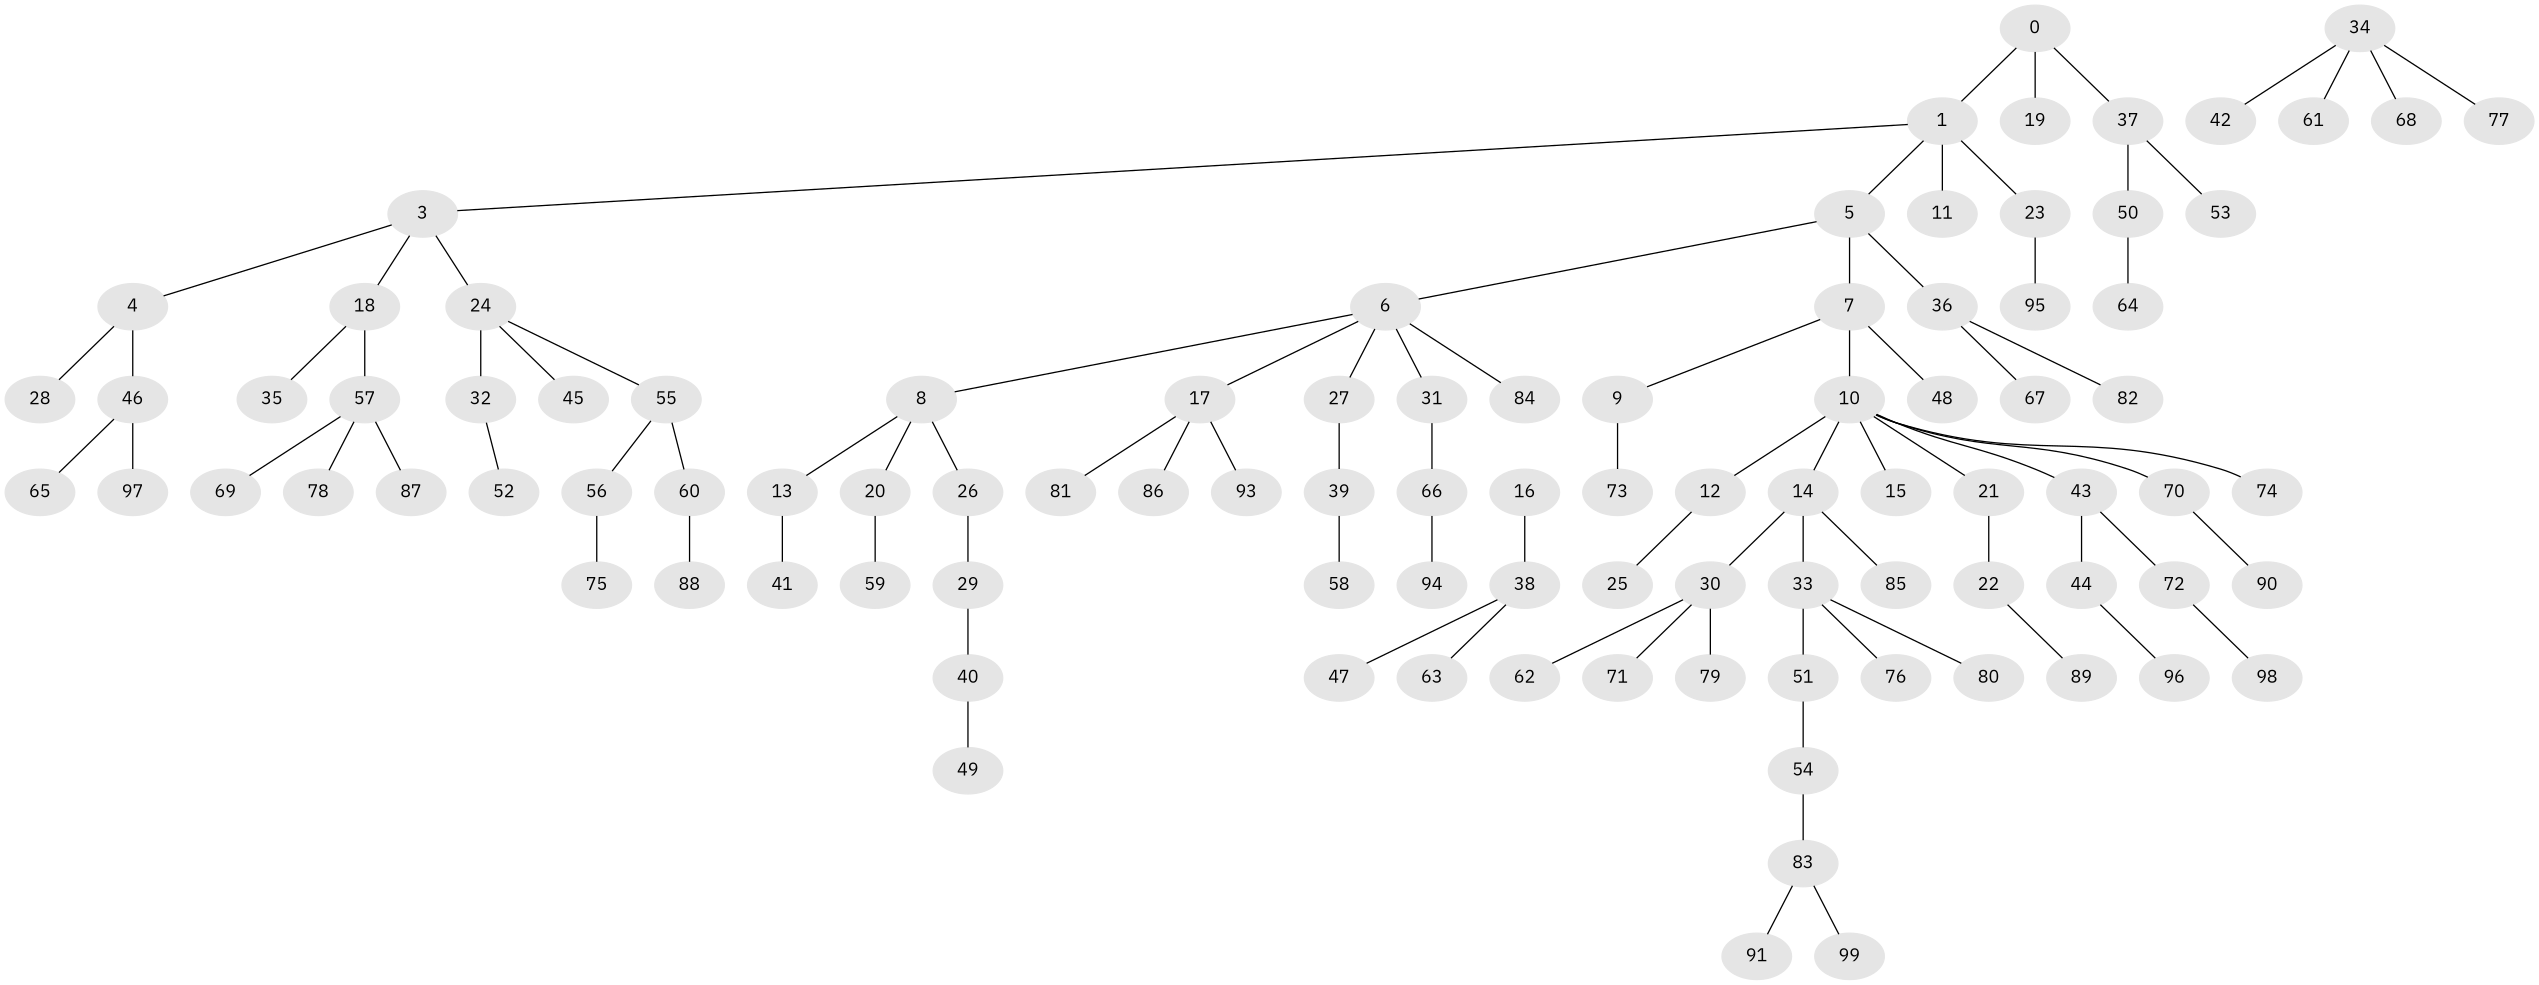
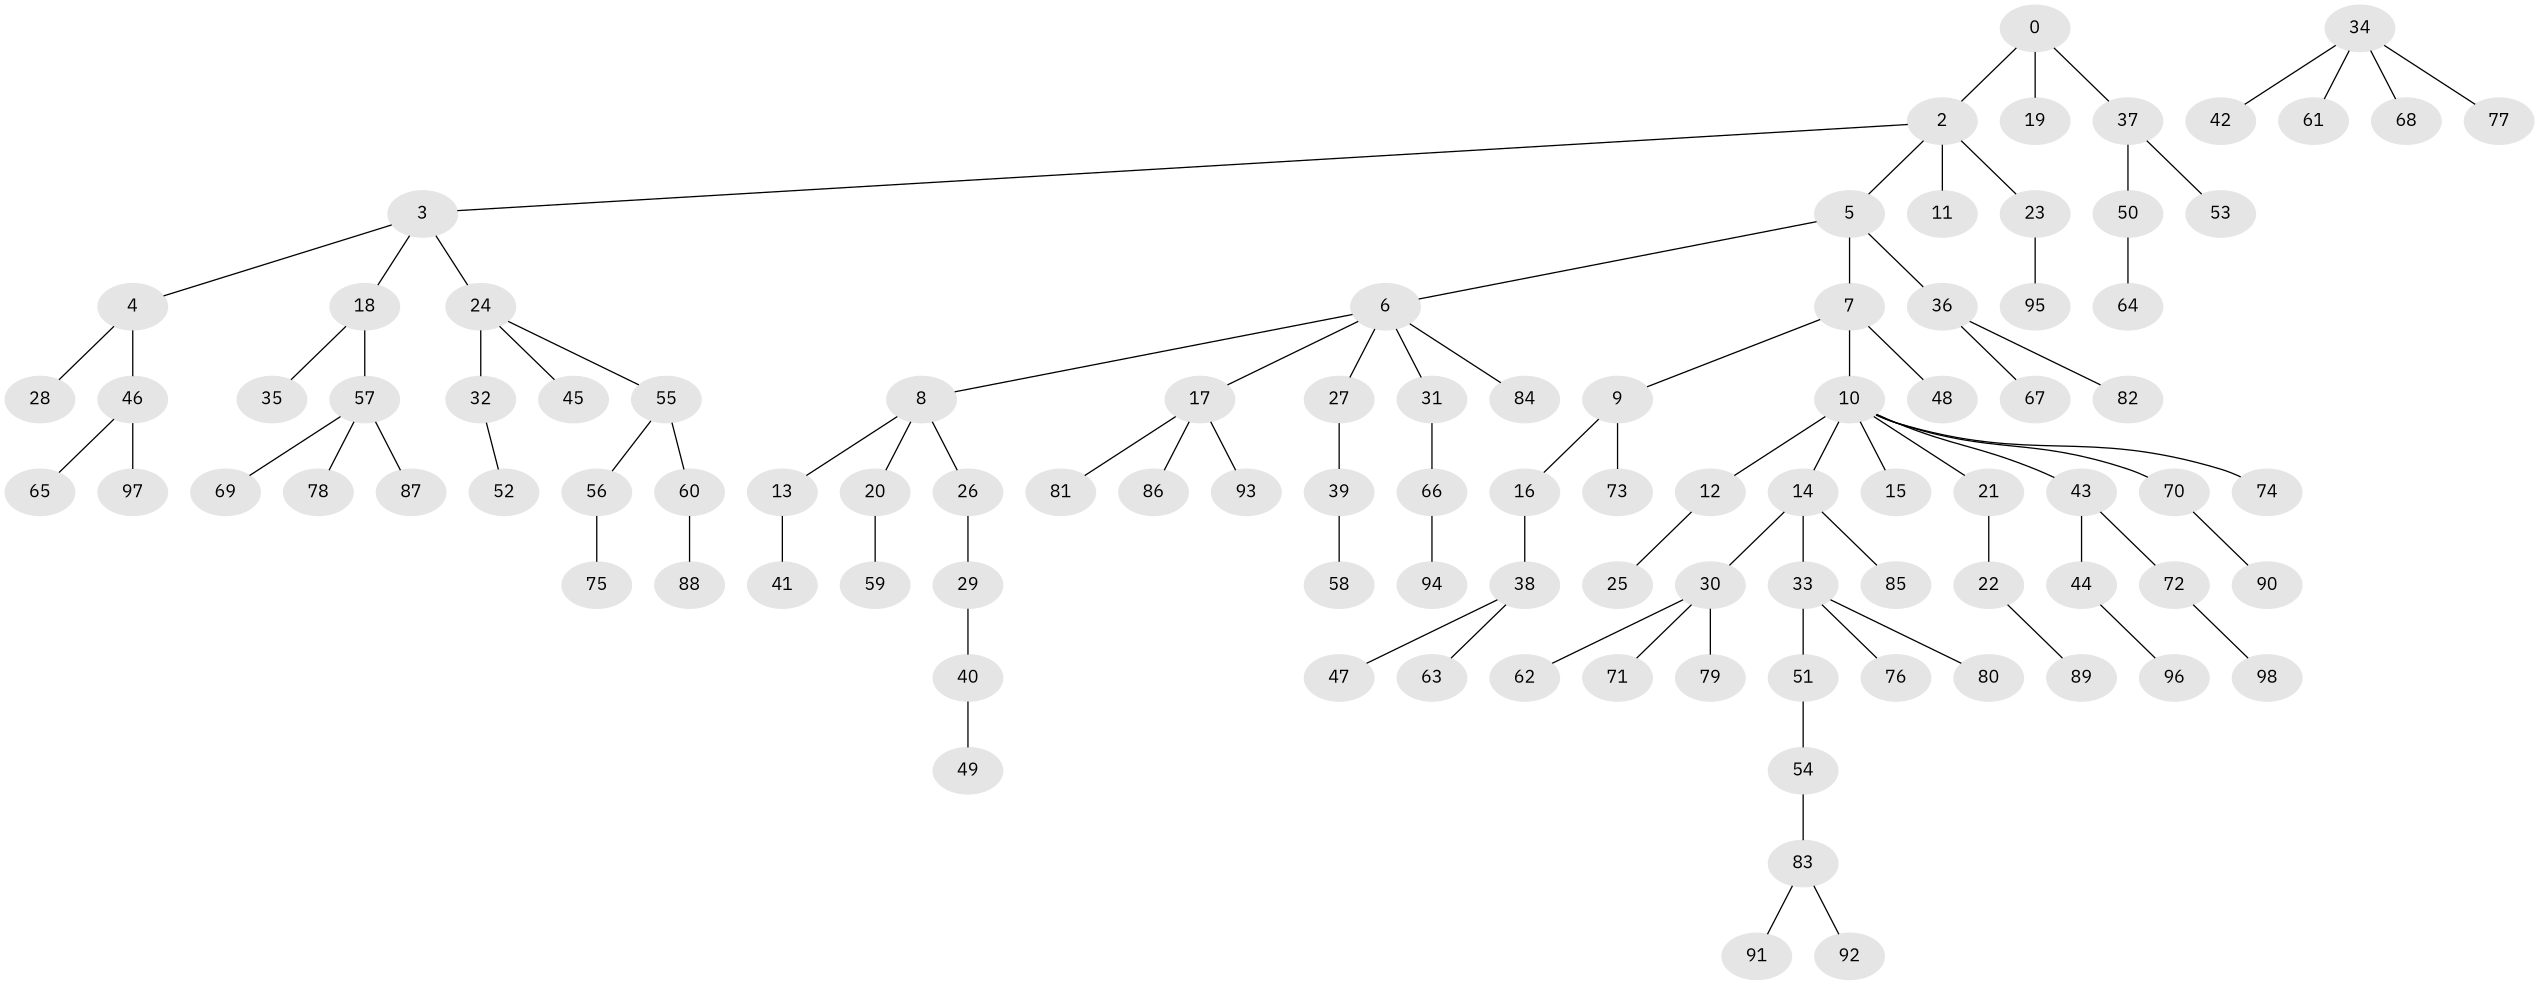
(1942, 121) -> (1942, 121)
none -> (1571, 446)
(1850, 956) -> (1850, 956)
